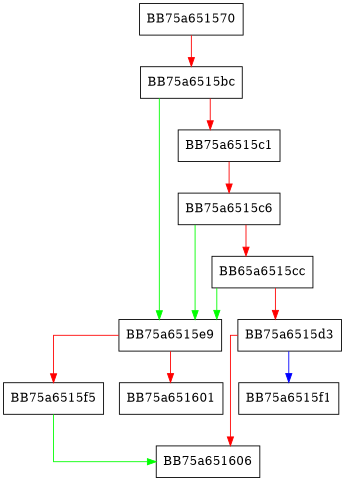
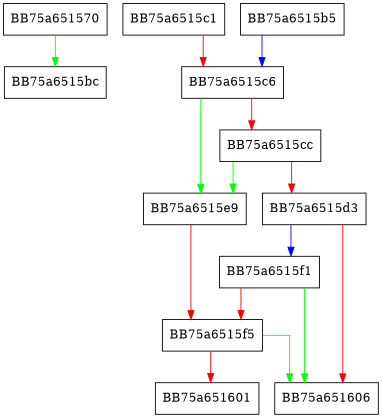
none -> (292, 19)
(191, 46) -> (55, 46)
(210, 110) -> none
(159, 205) -> none
(262, 272) -> (270, 146)
none -> (241, 299)
none -> (305, 331)
(171, 362) -> (211, 362)
